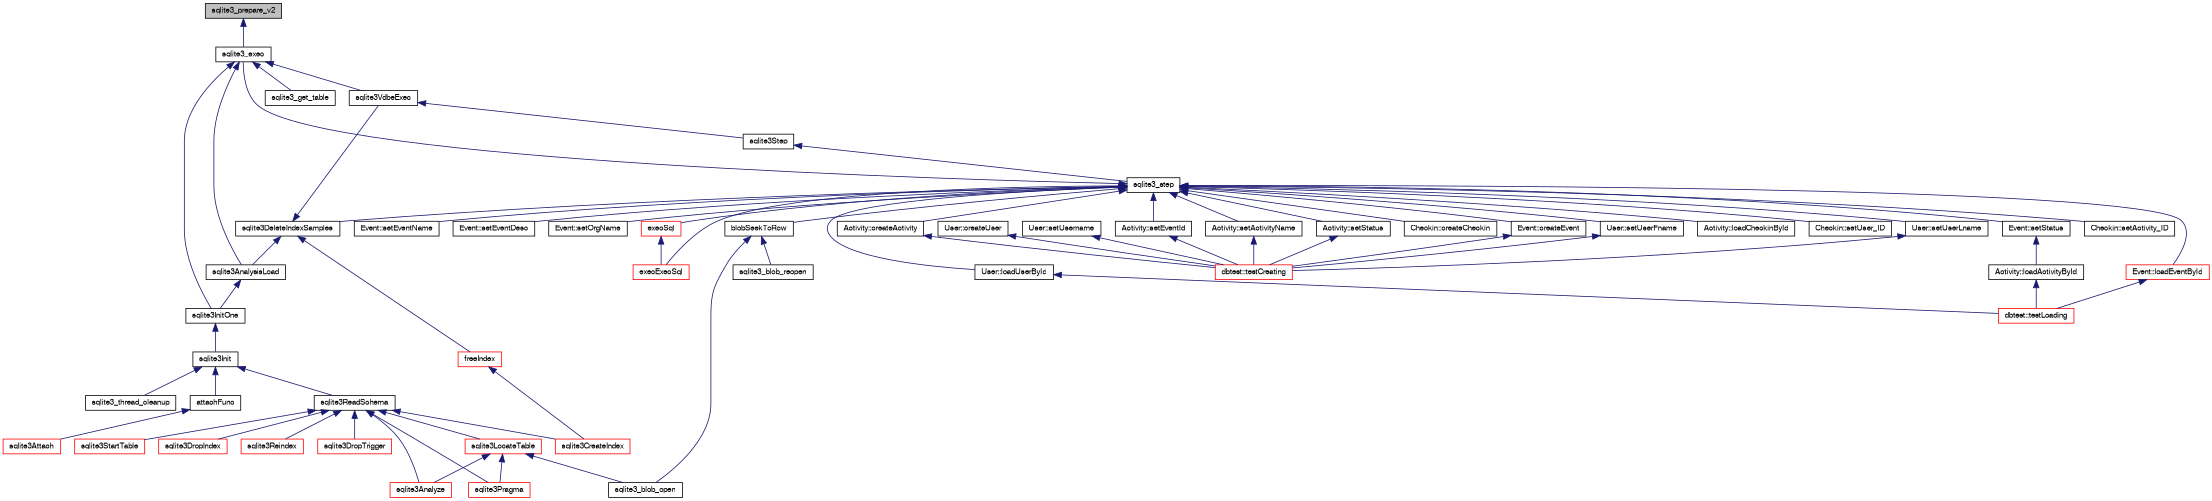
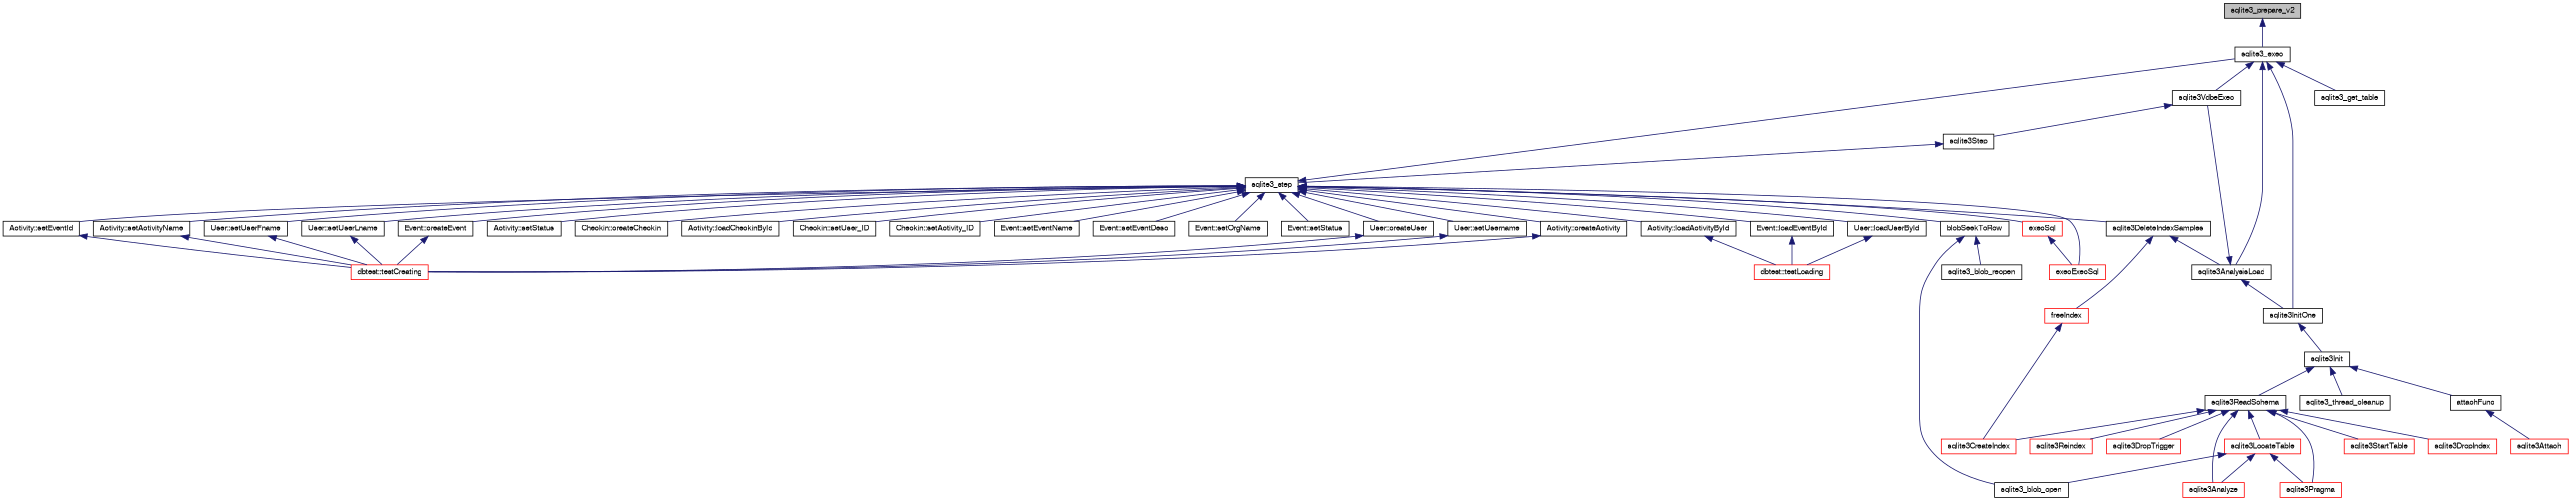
(338, 160) -> (2218, 181)
none -> (1380, 207)
none -> (1339, 208)
(1300, 252) -> none
(2036, 255) -> (1474, 204)
(2168, 272) -> (1792, 229)
